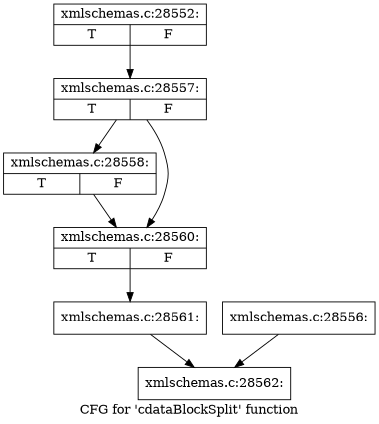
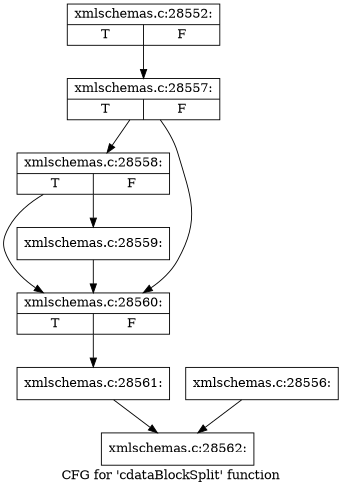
none -> (93, 244)
